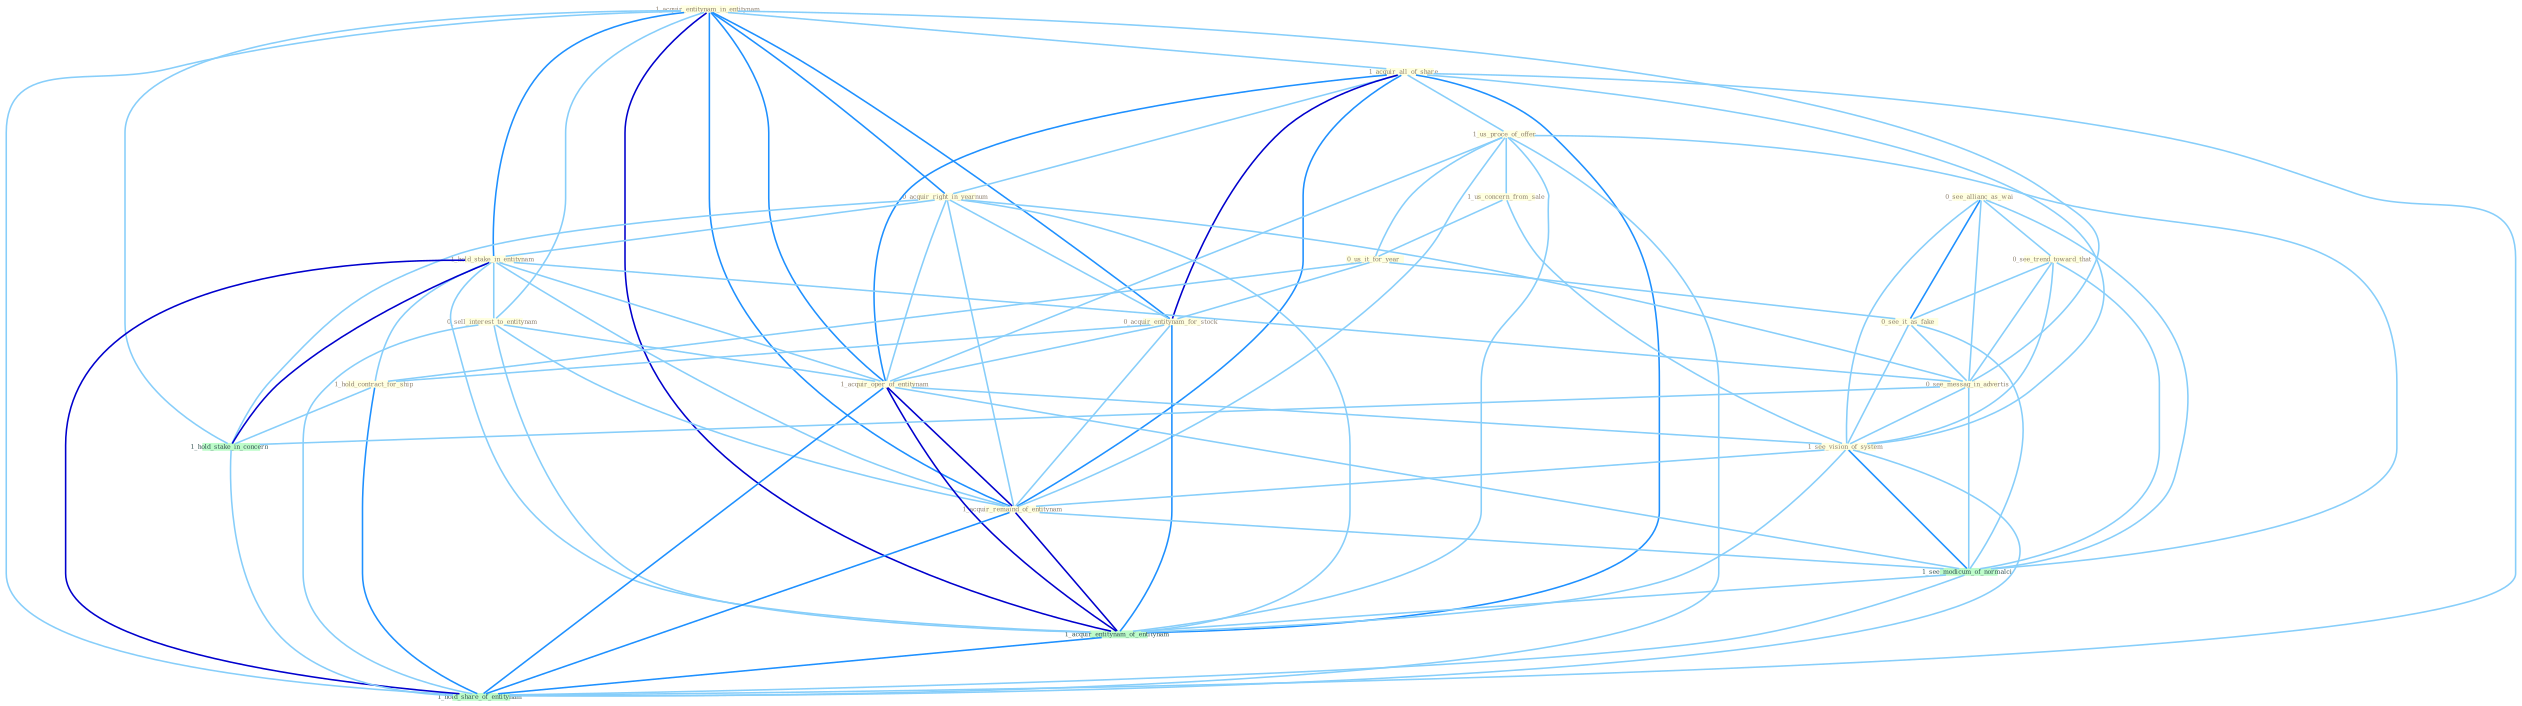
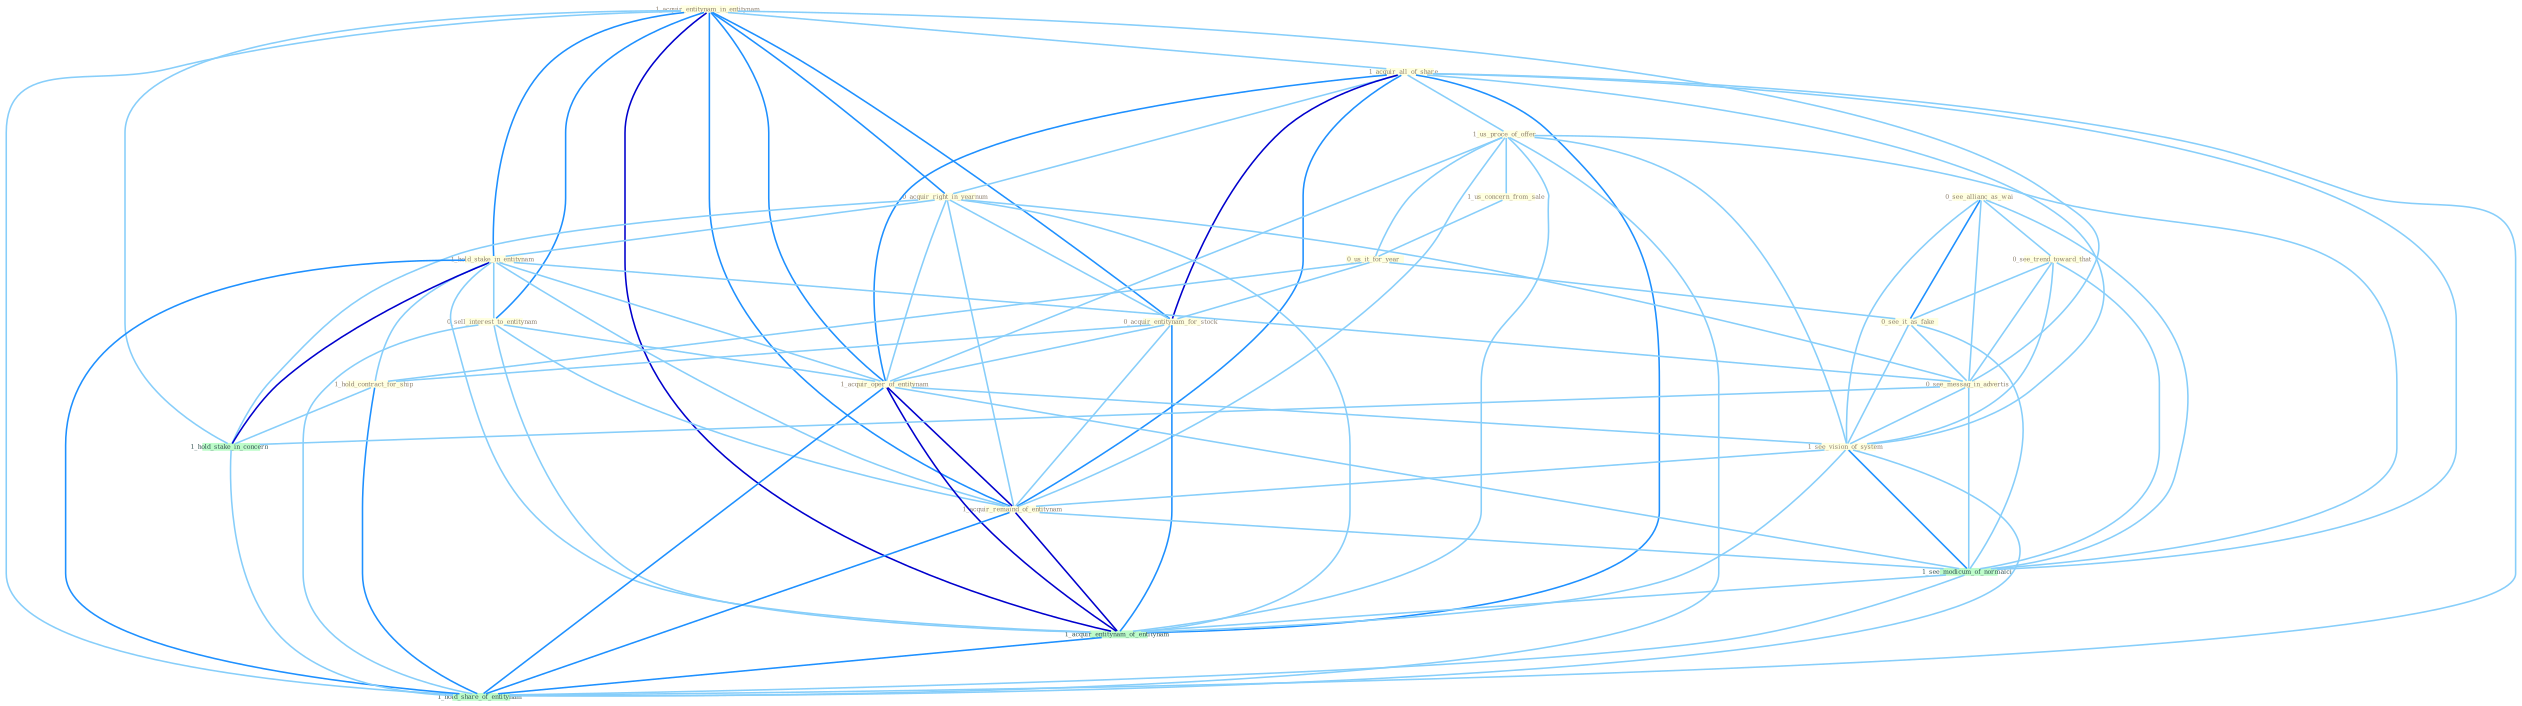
(566, 139) -> (566, 139)
none -> (2281, 179)
(1644, 342) -> (1744, 232)
(66, 482) -> (66, 482)
